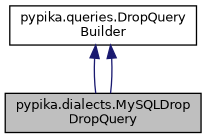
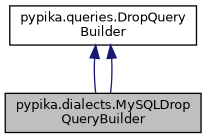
(103, 113) -> (103, 113)
